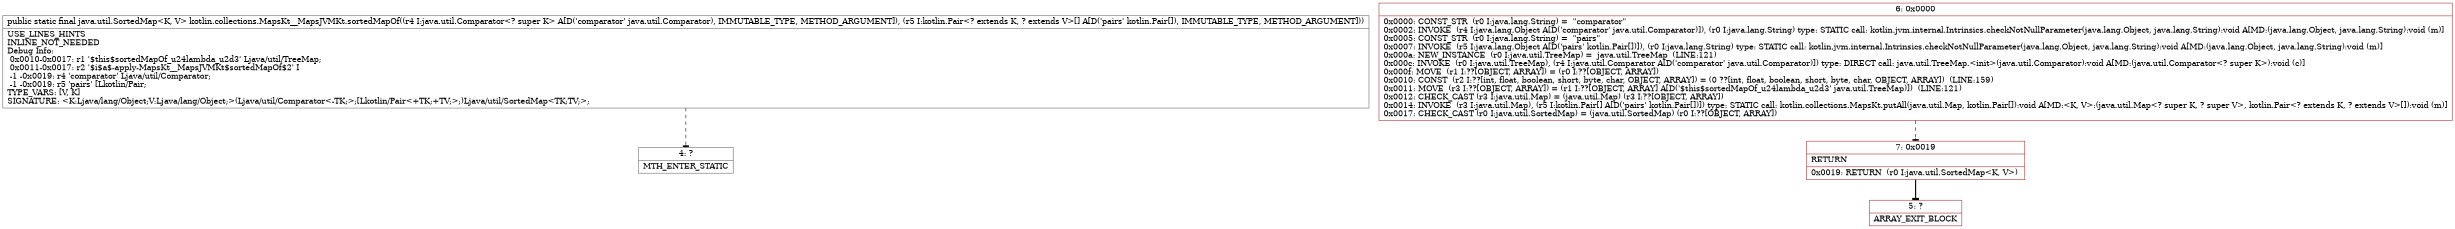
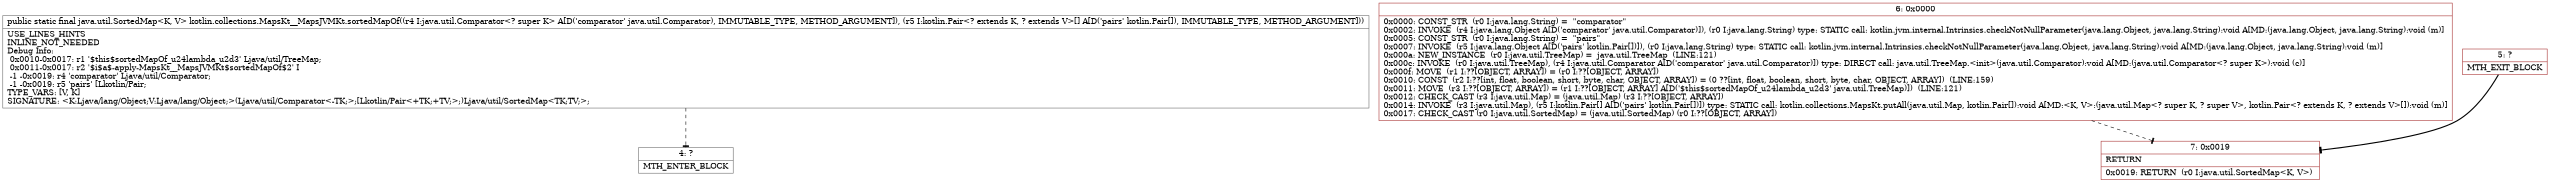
(686, 167) -> (686, 167)
(1916, 188) -> (2421, 133)
(1916, 219) -> (2505, 68)
